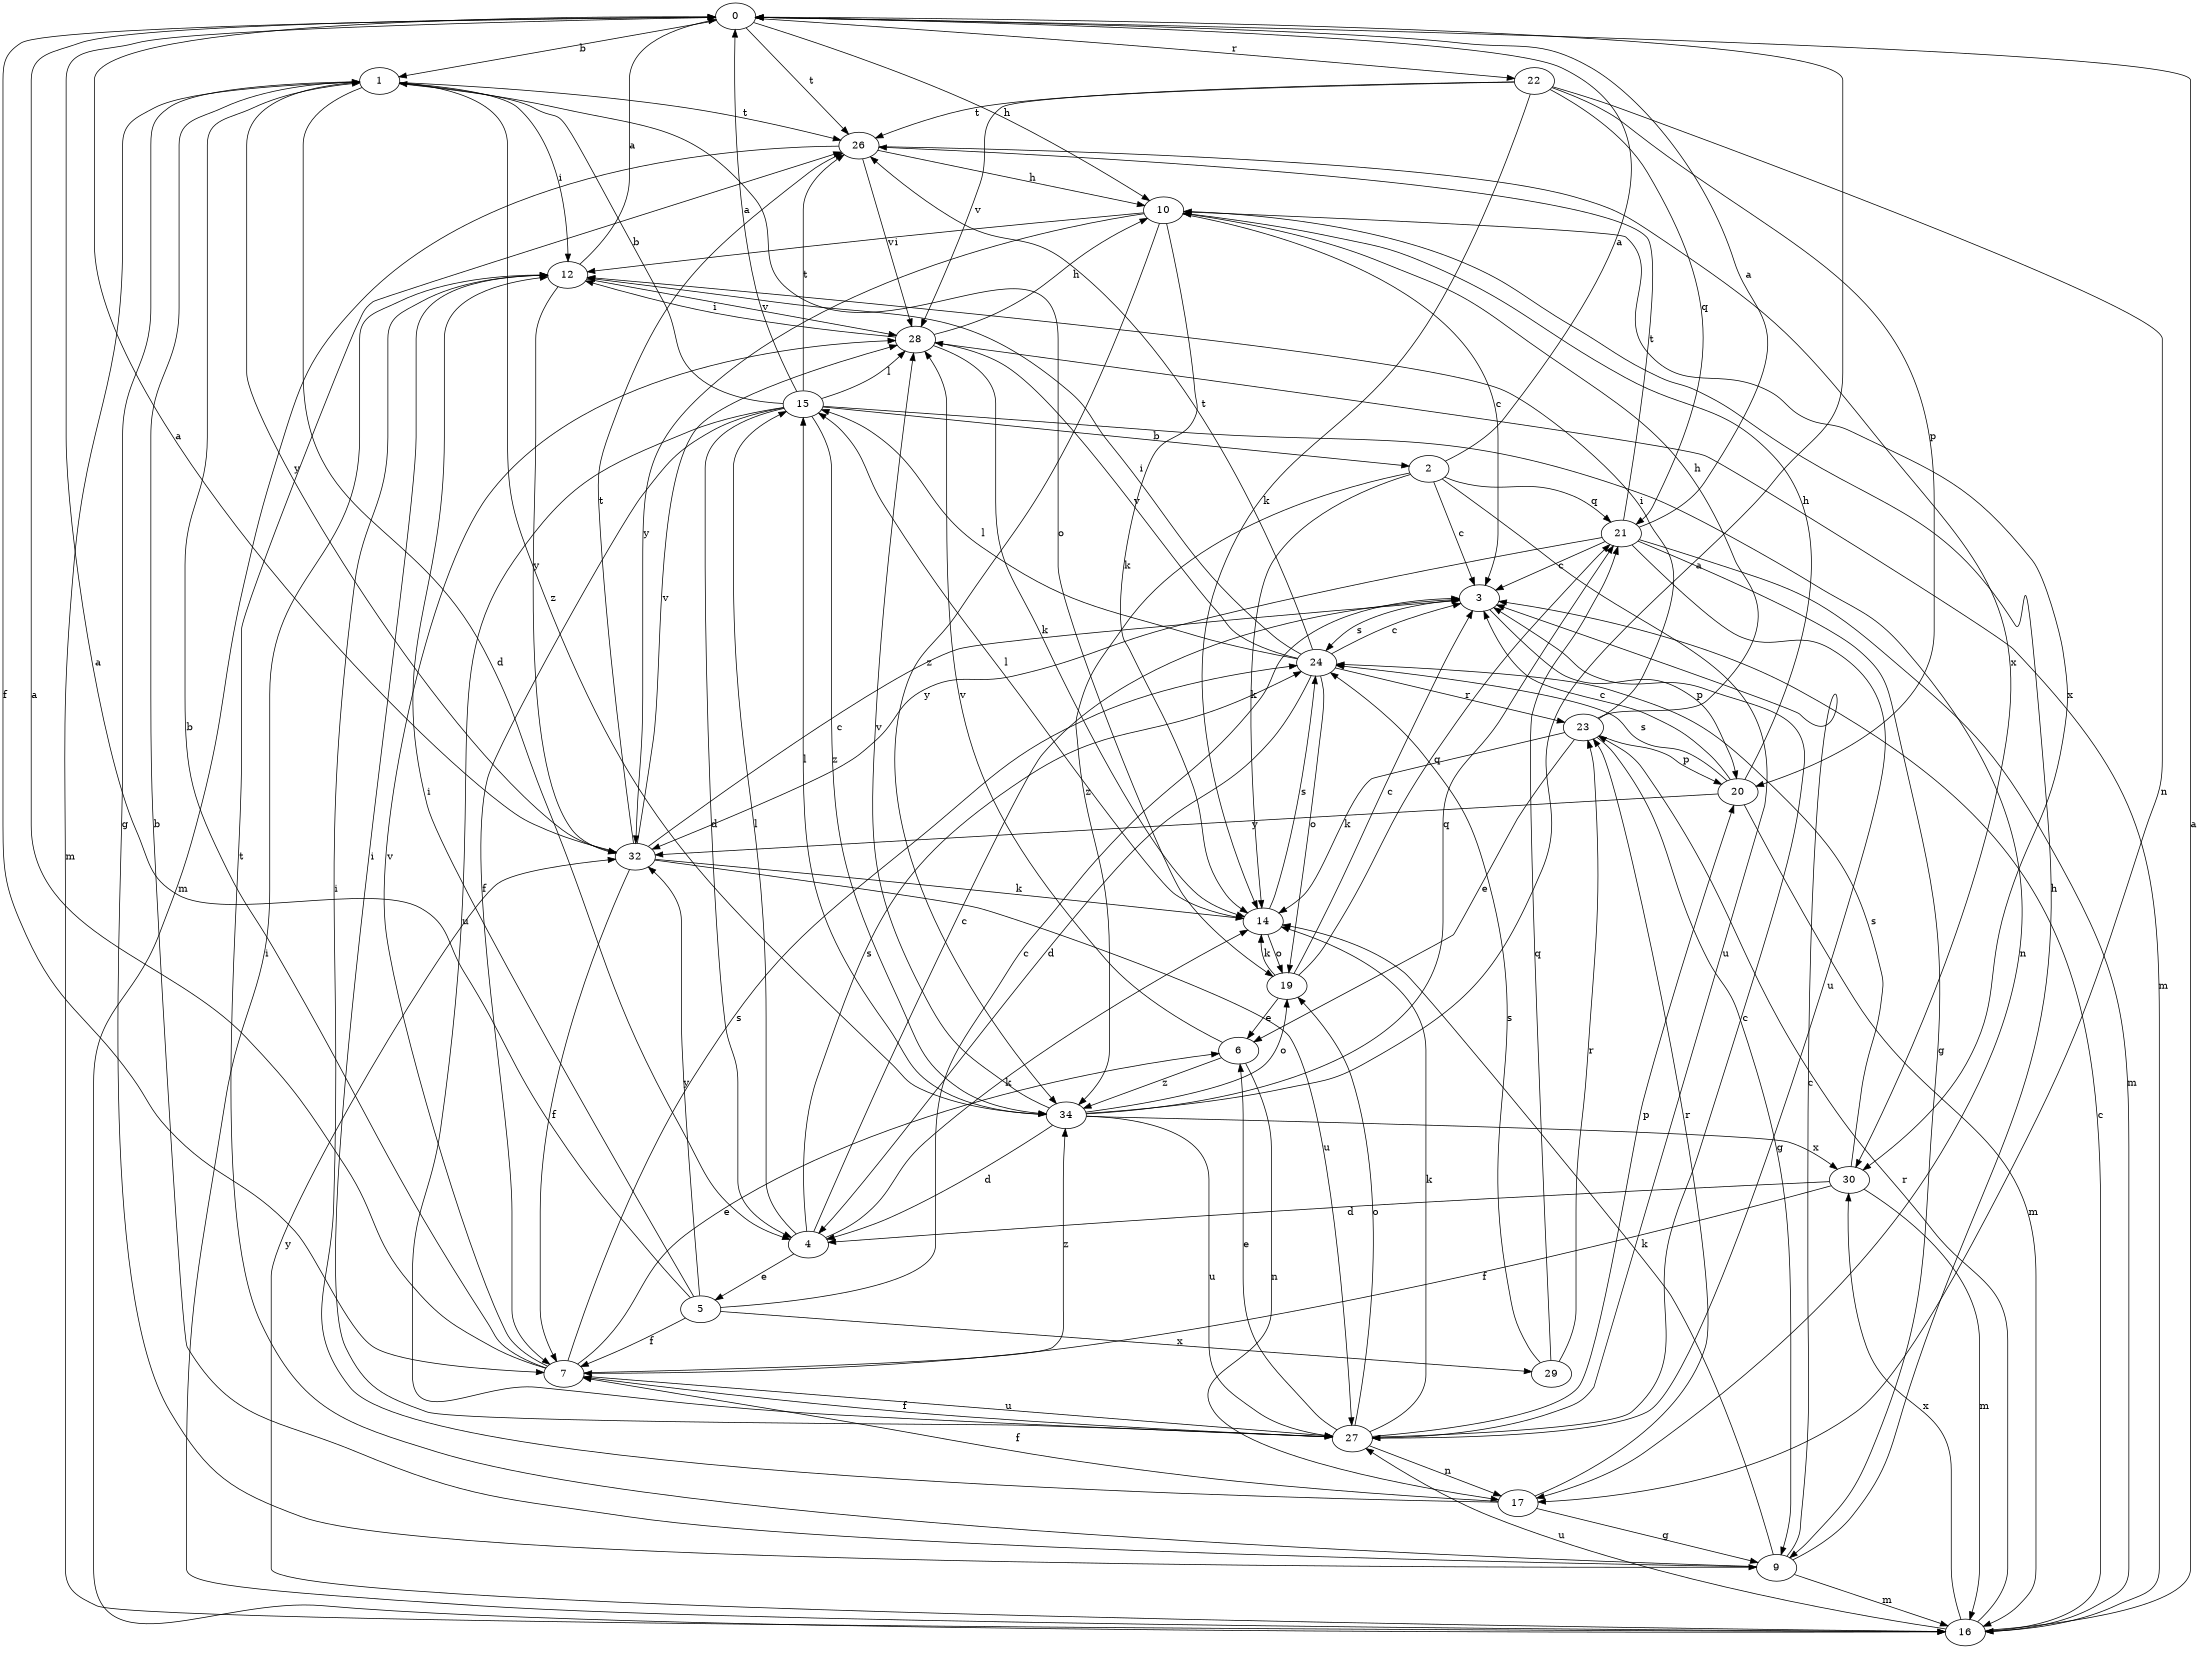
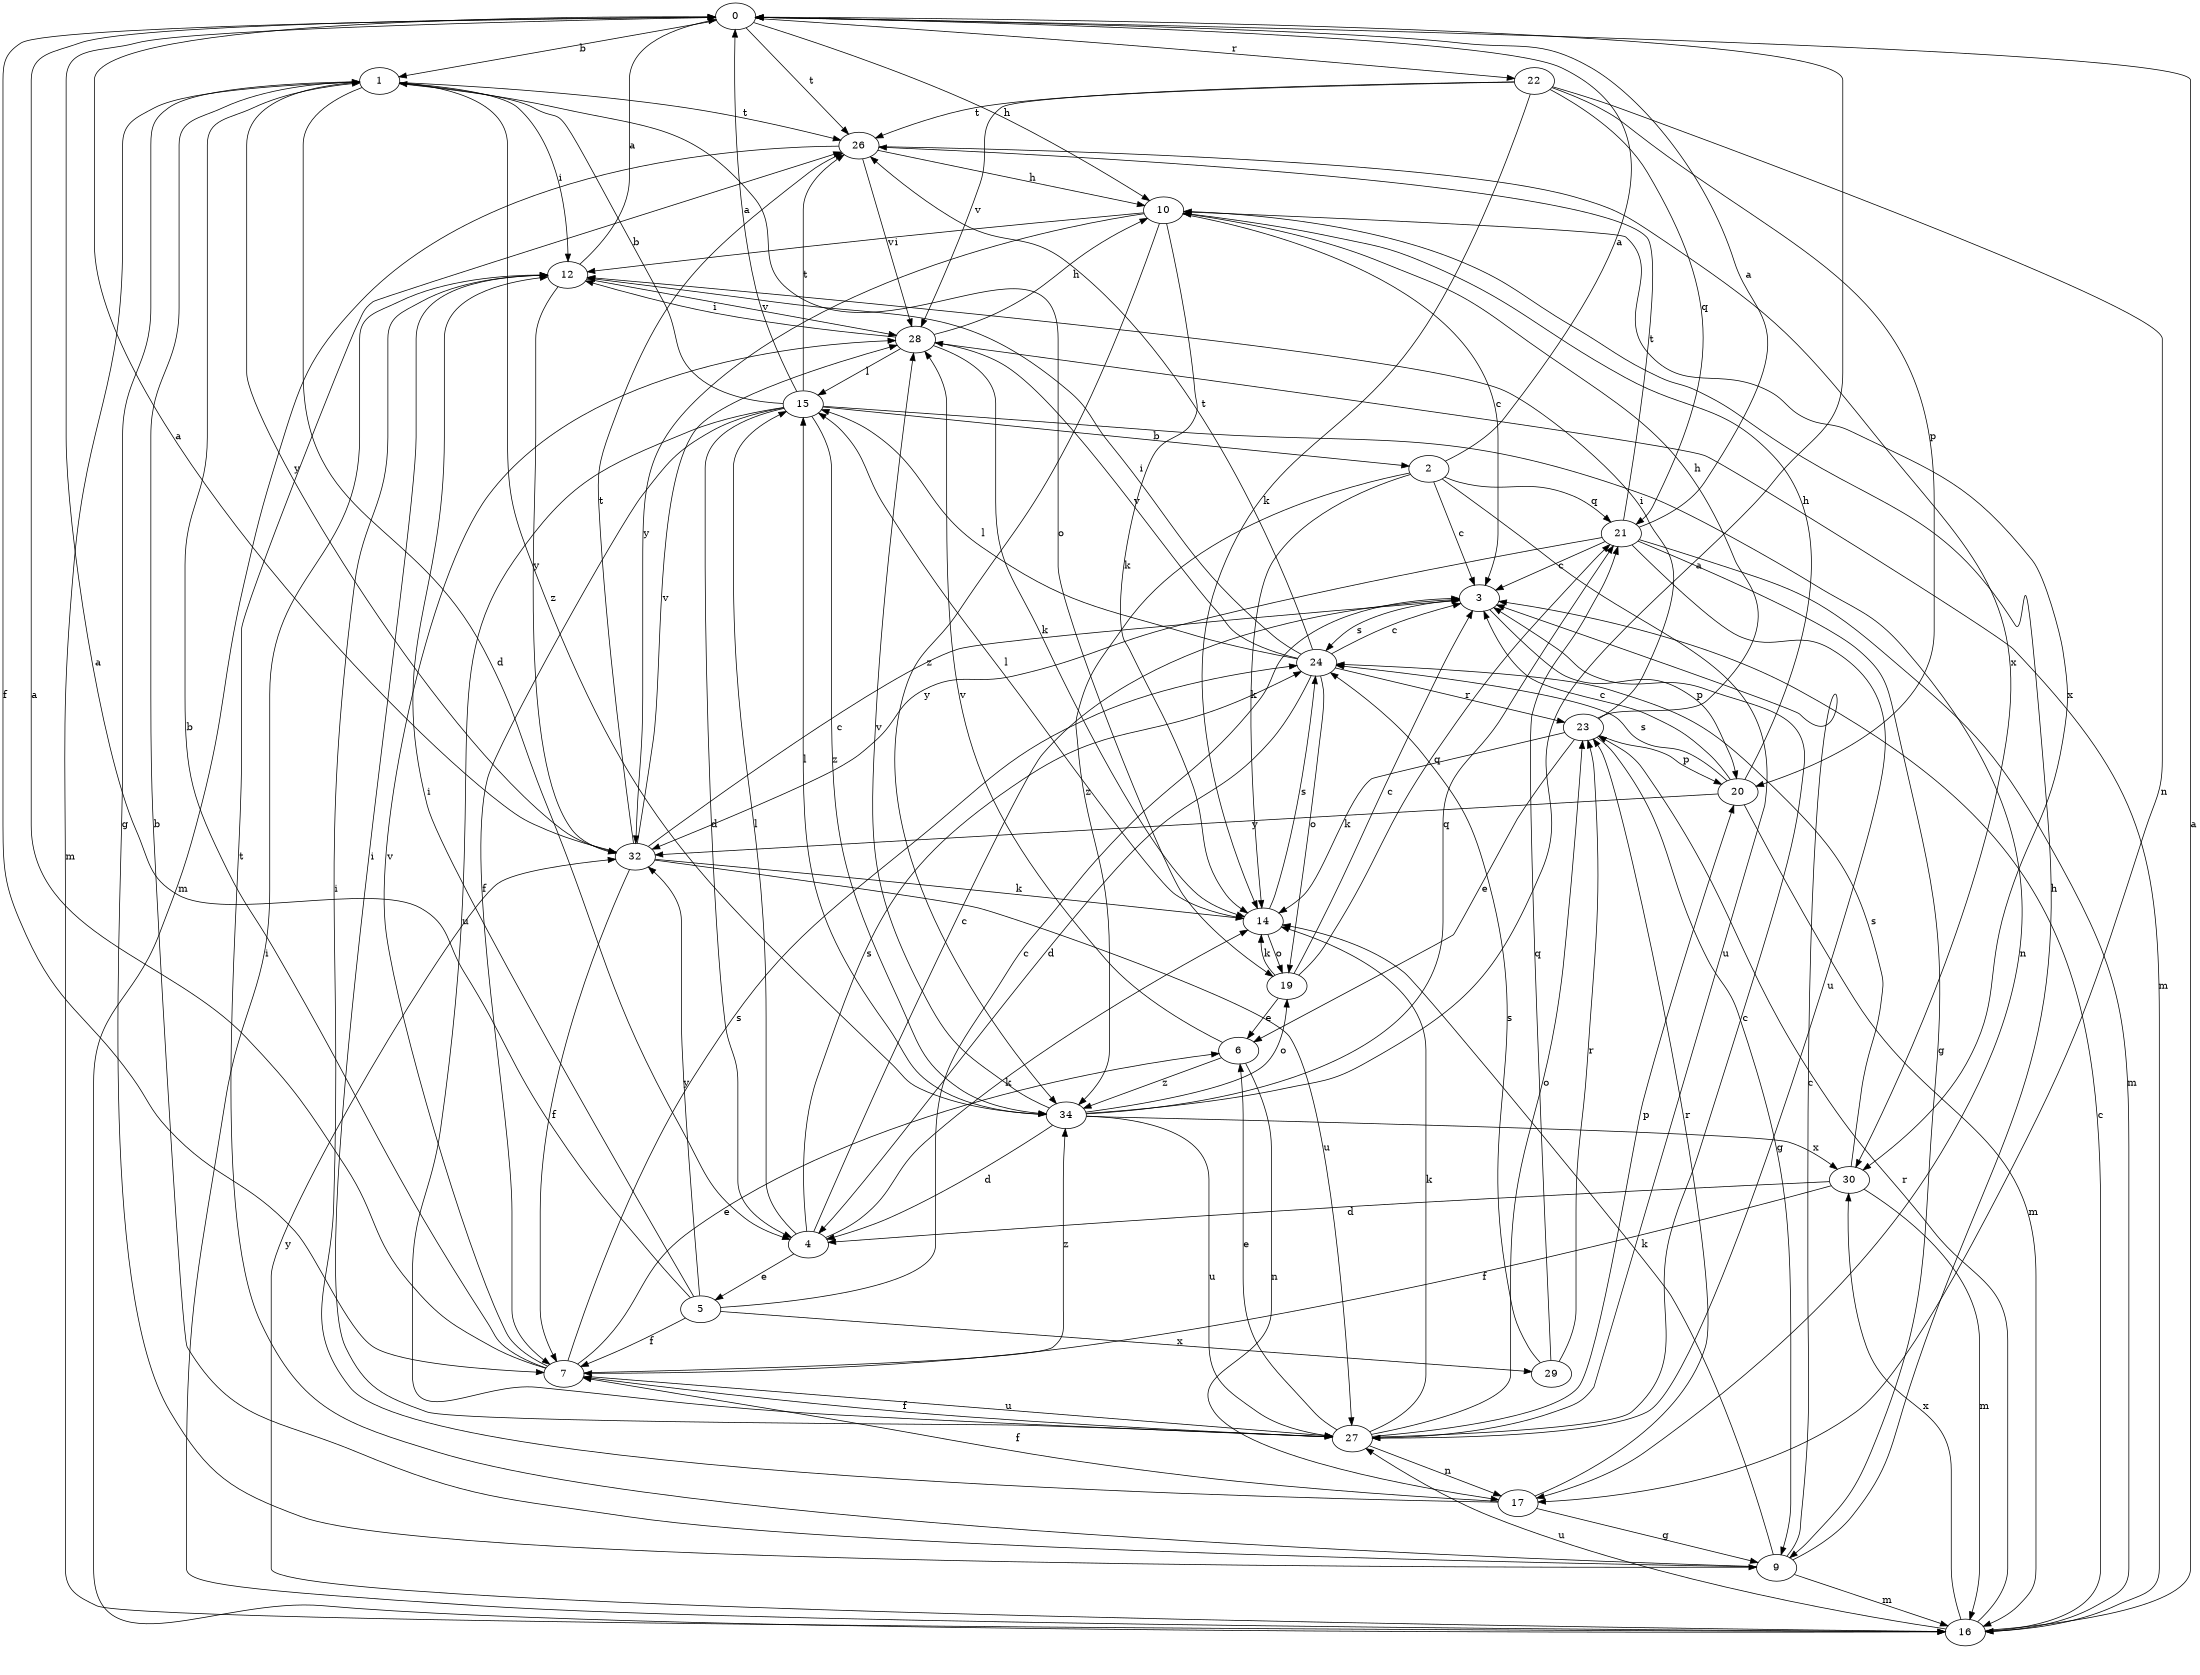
(863, 382) -> (863, 370)
(1373, 1217) -> (1528, 1138)
